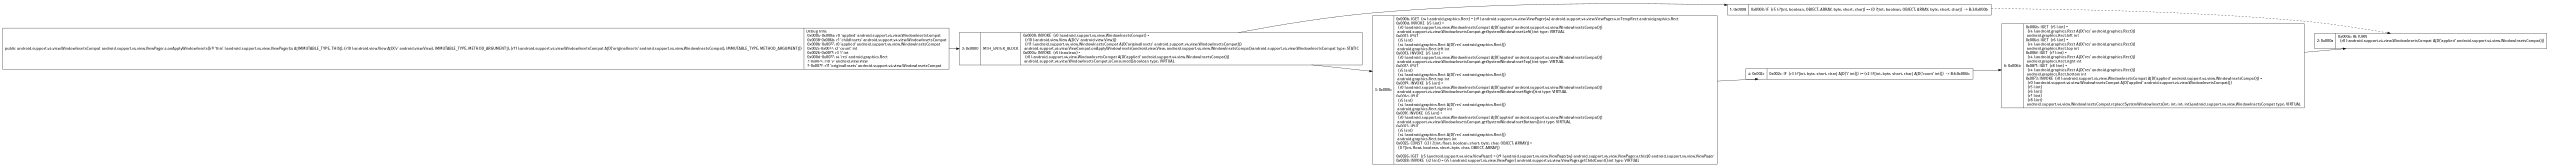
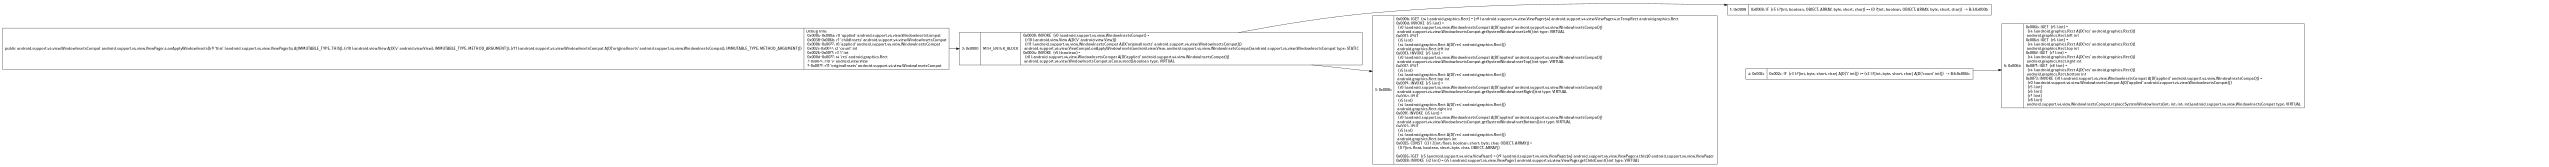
(2431, 41) -> none
(1736, 80) -> none
